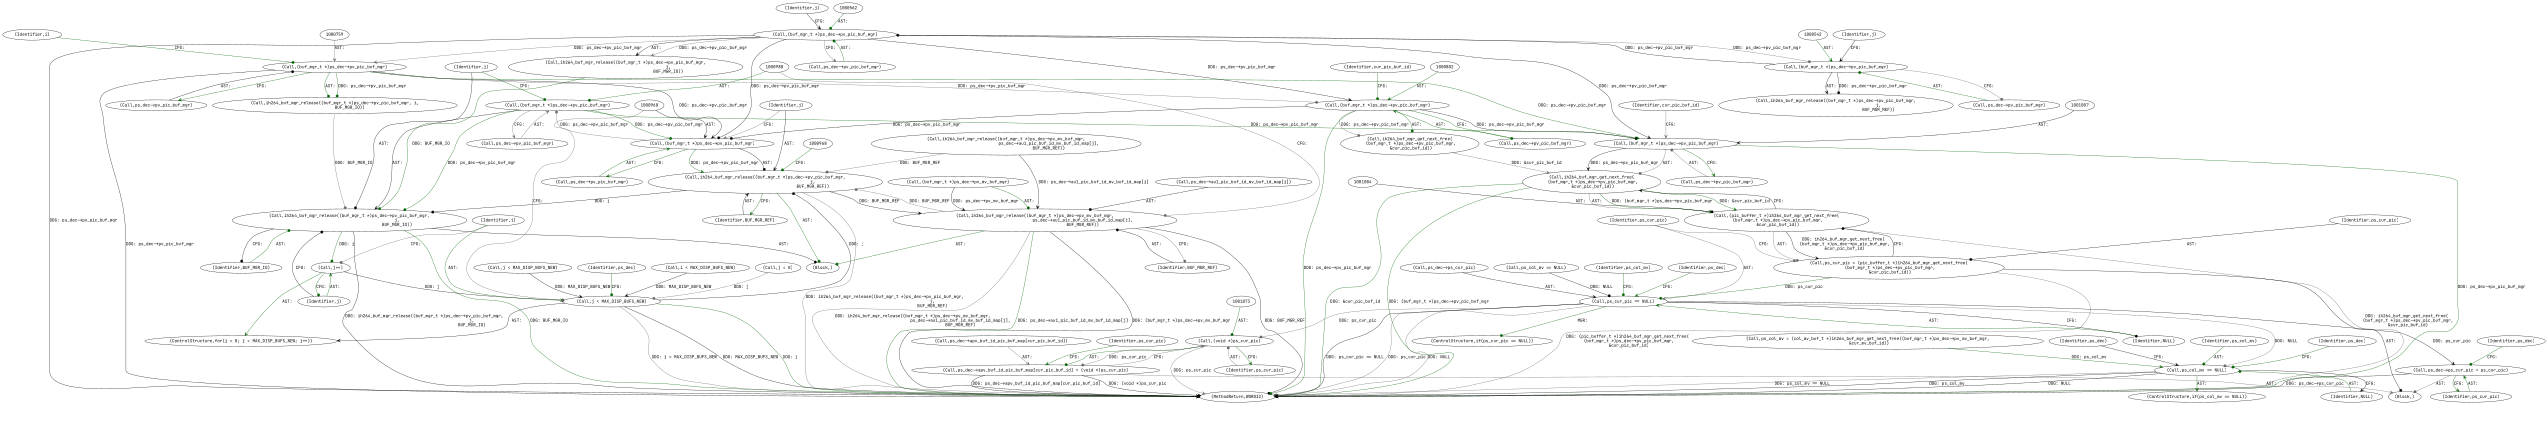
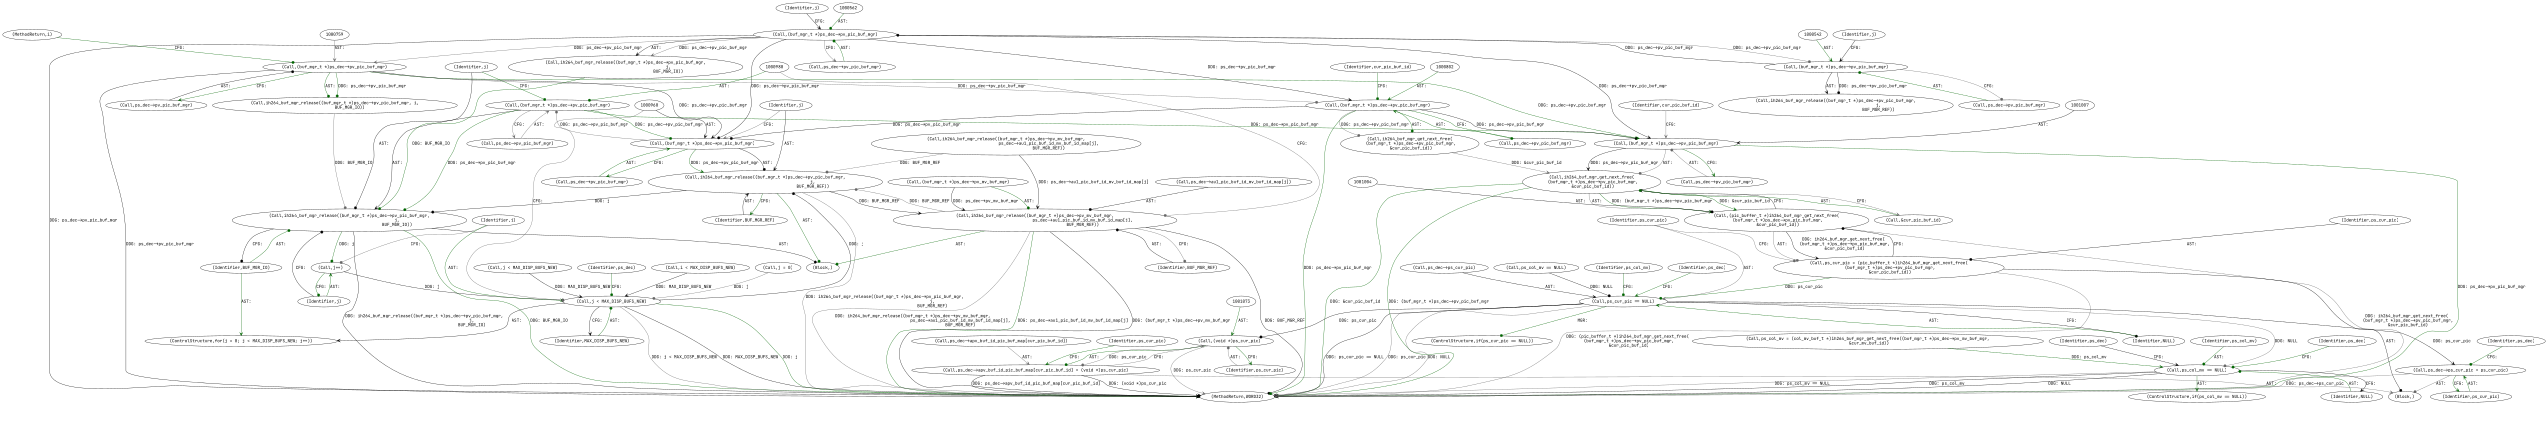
(32, 35) -> (32, 35)
(818, 144) -> none
none -> (1914, 220)
(280, 297) -> (241, 303)
(1421, 309) -> (1421, 309)
(1237, 320) -> (1237, 320)
none -> (592, 341)
(1845, 394) -> (1845, 394)
